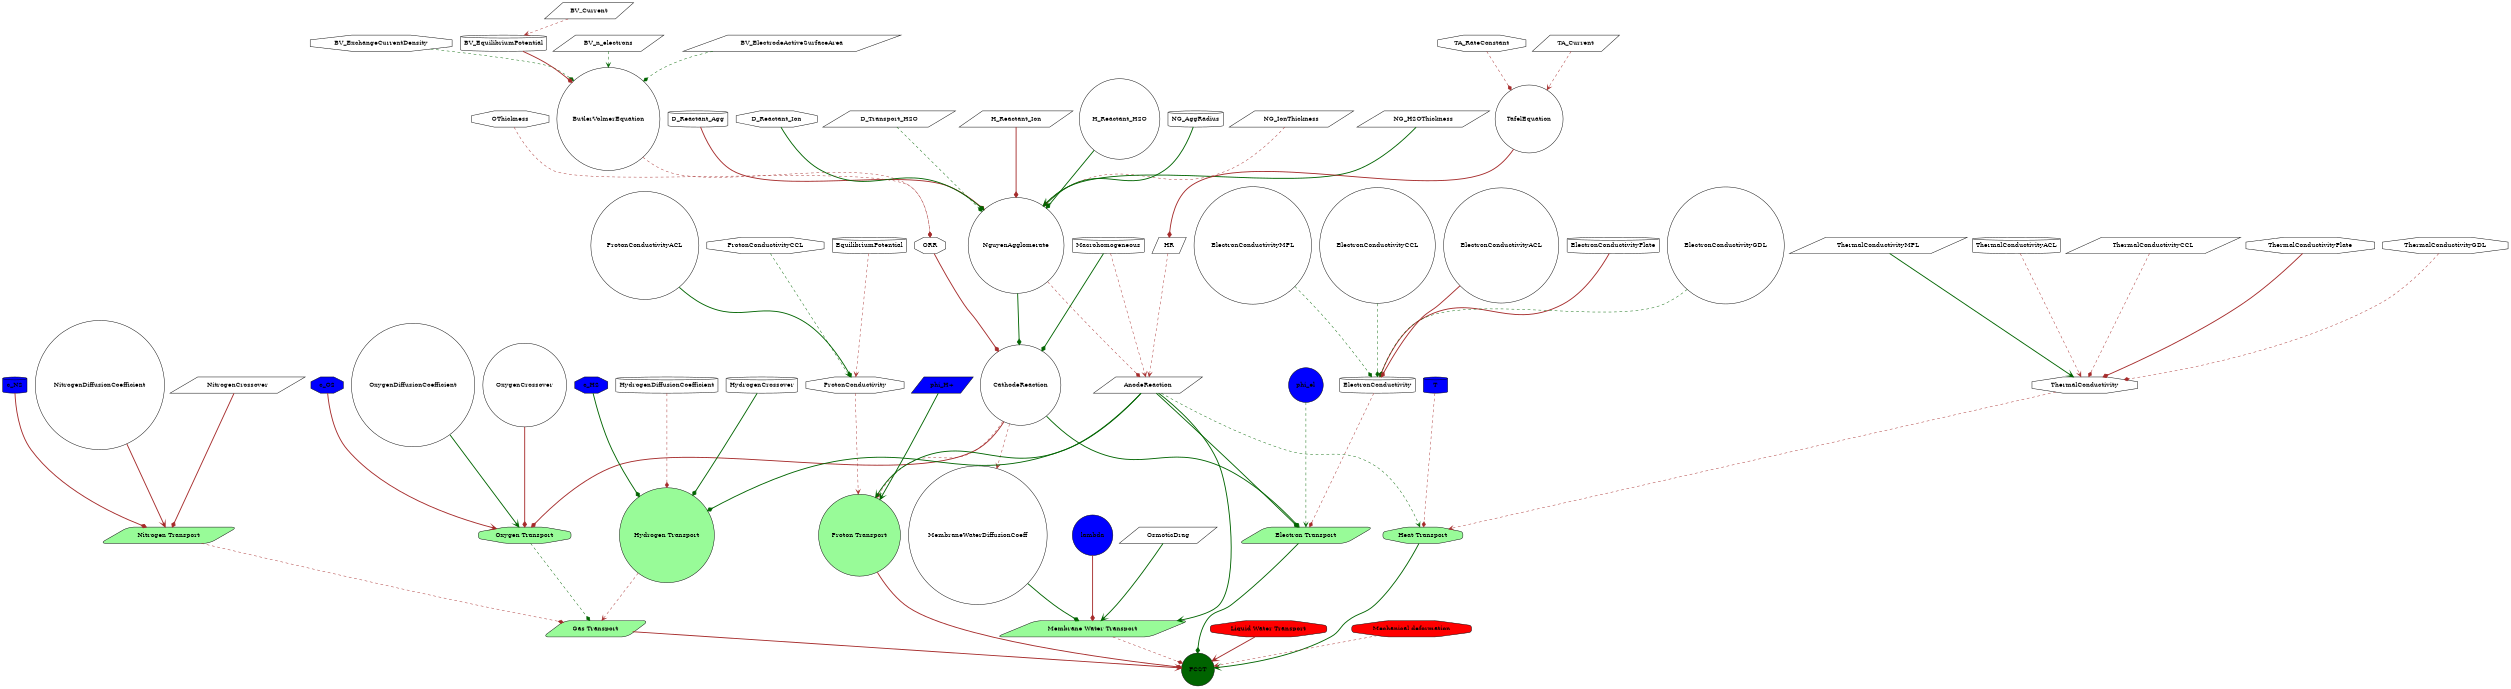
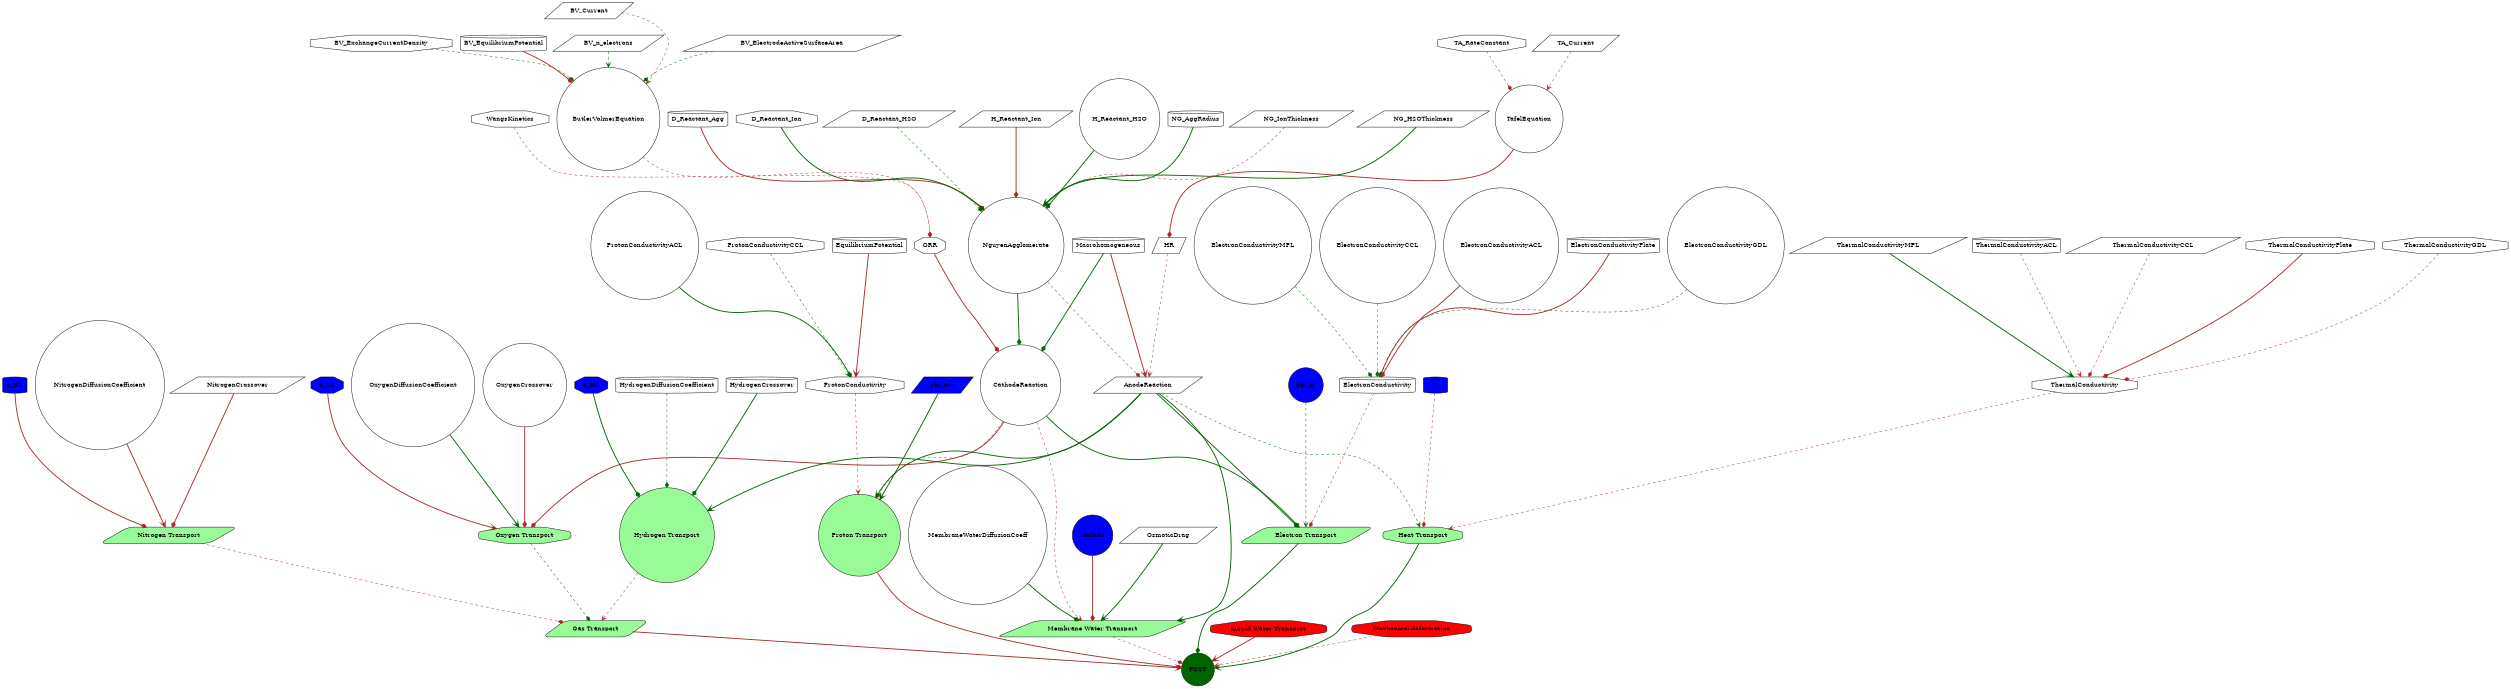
(548, 26) -> (666, 35)
(510, 119) -> (510, 119)
(889, 119) -> (889, 119)
(862, 313) -> (862, 313)
(1128, 313) -> (1128, 313)
(667, 438) -> (667, 438)
(1004, 444) -> (1056, 521)
(955, 464) -> (955, 464)
